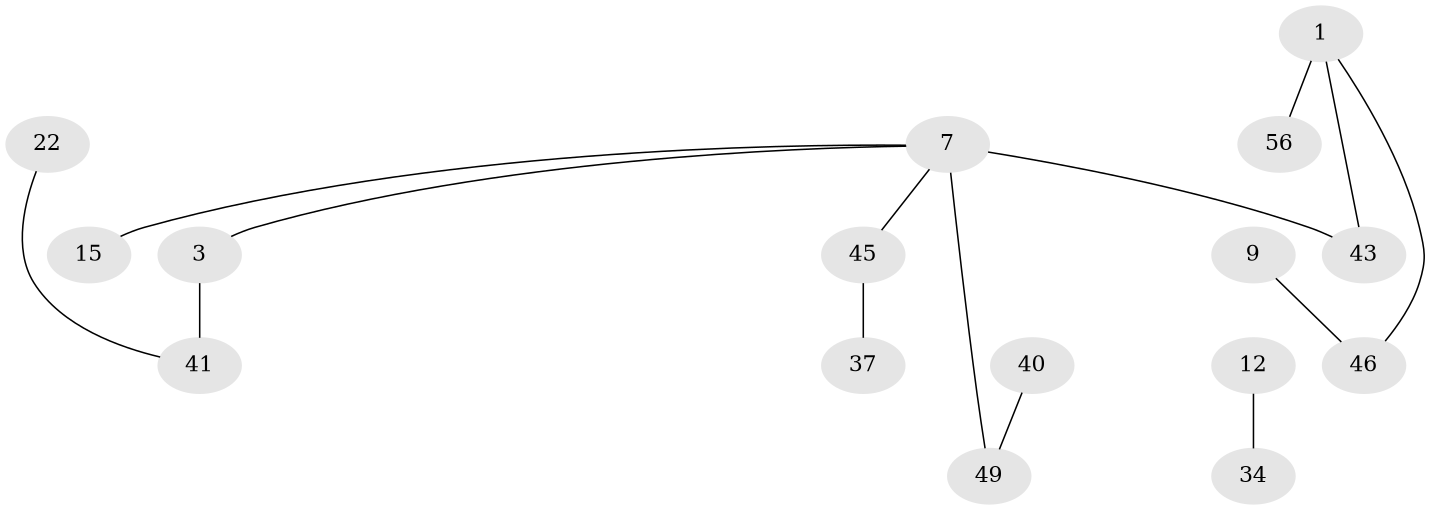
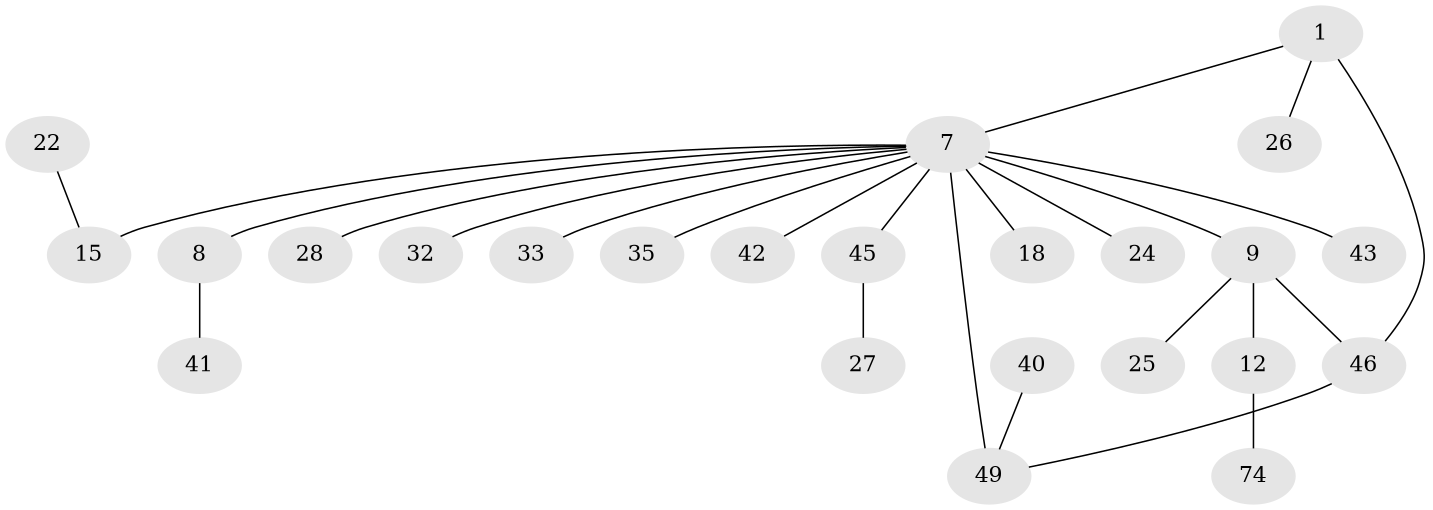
(1280, 144) -> (1280, 144)
(1343, 144) -> (1134, 89)
none -> (1104, 193)
(200, 255) -> (200, 255)
none -> (310, 255)
none -> (421, 255)
none -> (531, 255)
none -> (642, 255)
none -> (753, 255)
none -> (1032, 255)
none -> (1143, 255)
(44, 297) -> (68, 199)
none -> (1253, 310)
(863, 366) -> (863, 366)
none -> (1143, 366)
none -> (1182, 432)
(1253, 476) -> (1253, 476)
